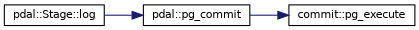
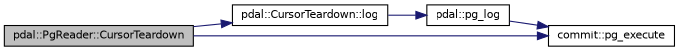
(54, 15) -> (310, 15)
(197, 15) -> (468, 15)
none -> (99, 36)
